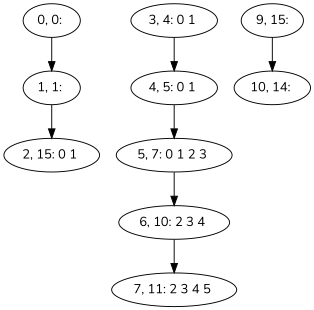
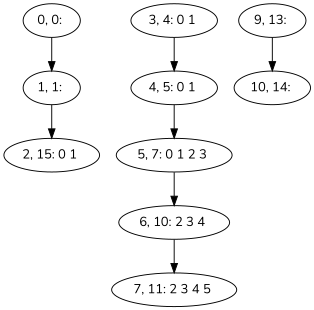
(272, 21) -> (272, 21)
